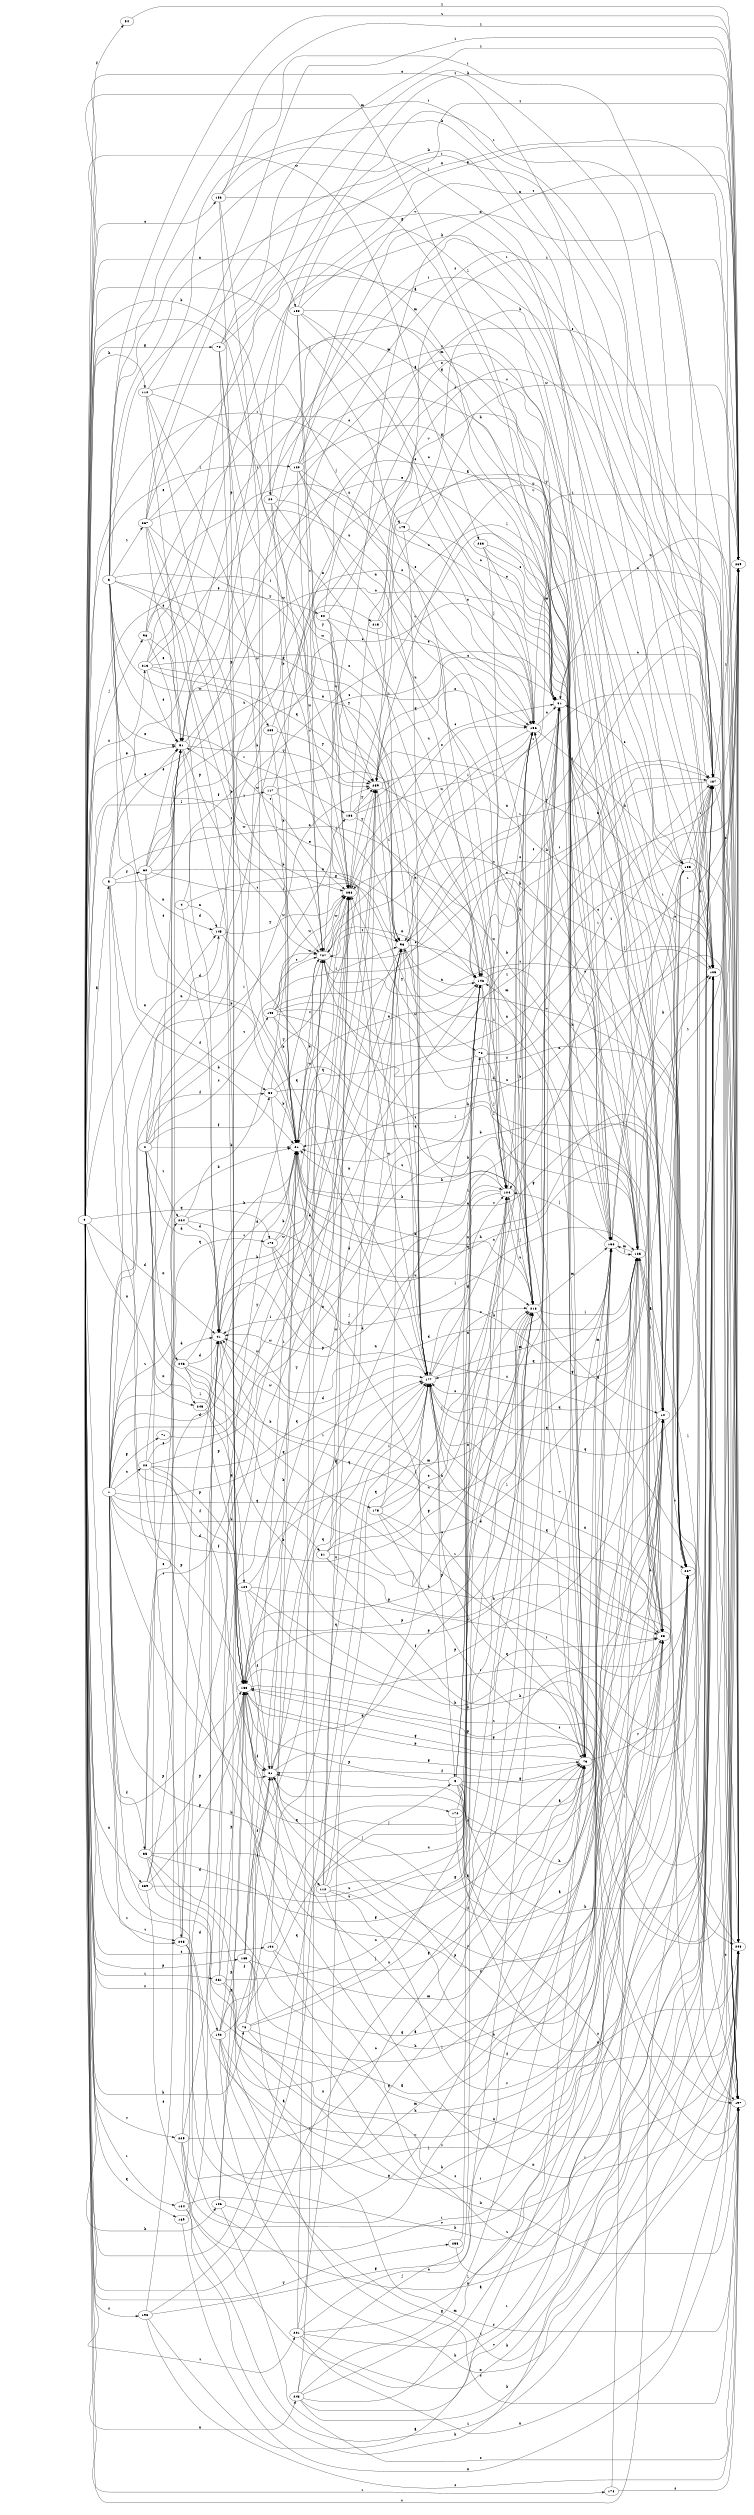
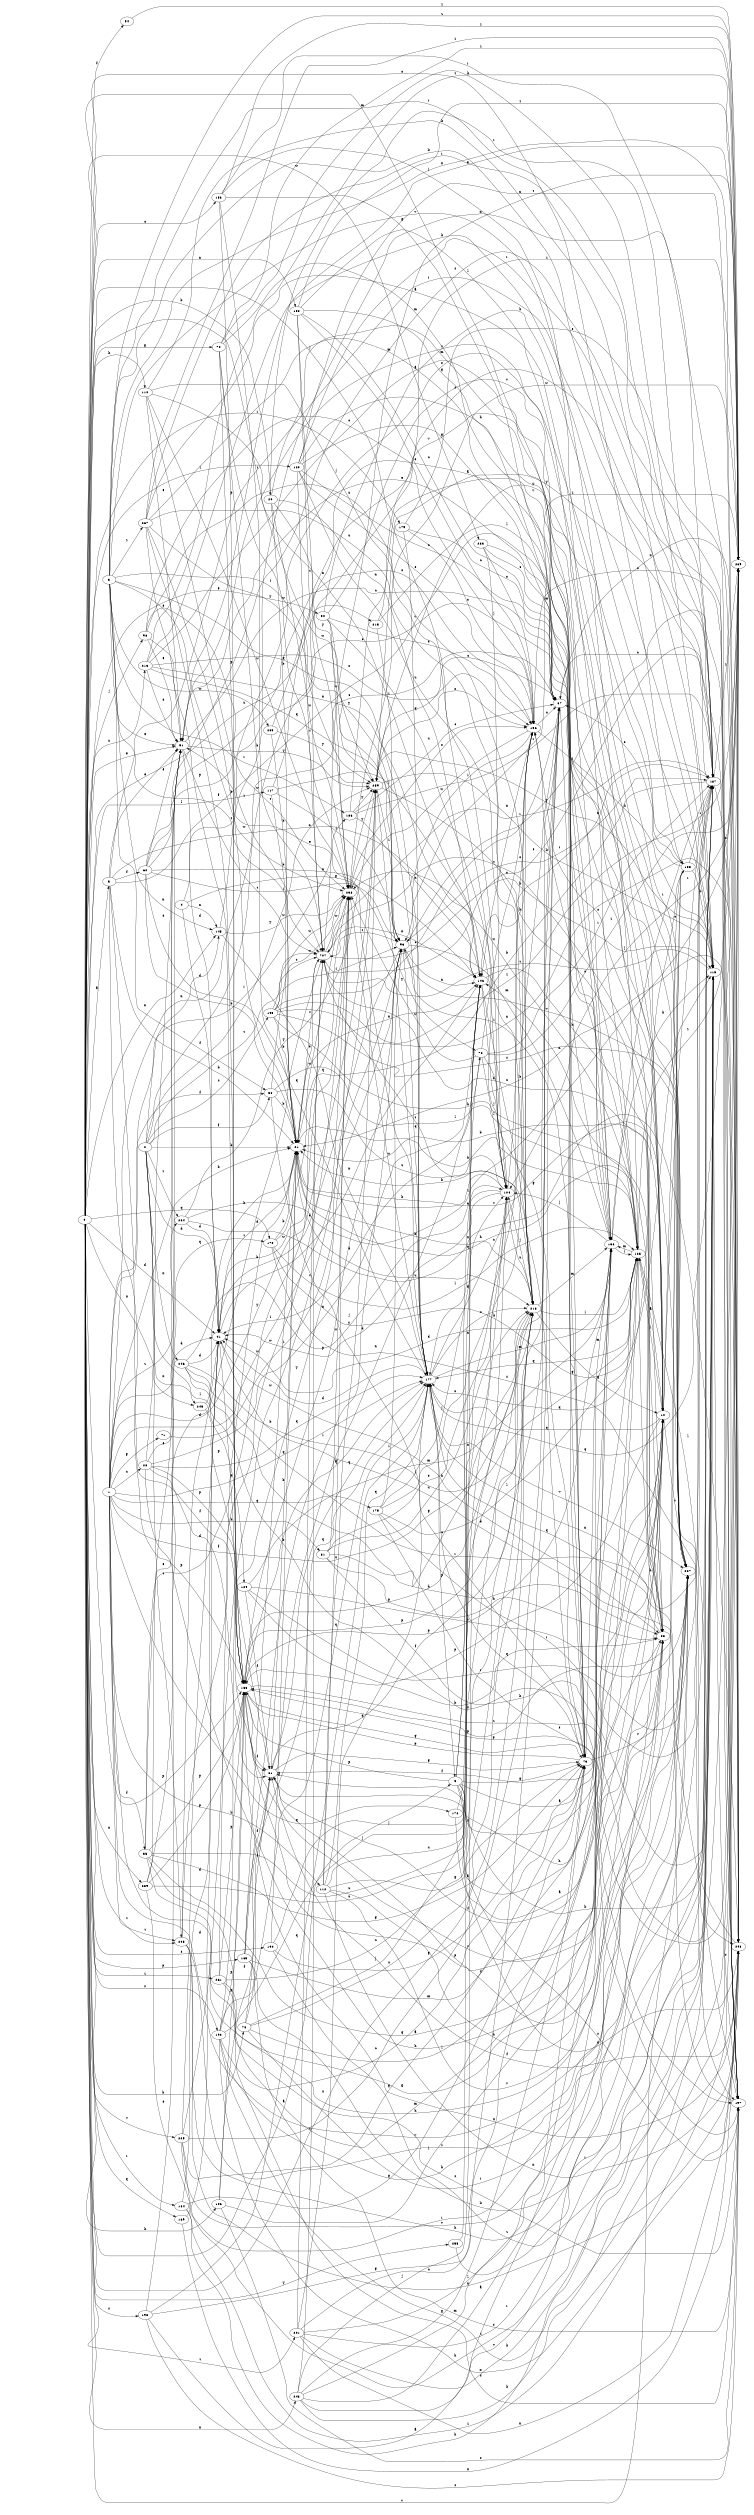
(560, 703) -> (560, 703)
(713, 972) -> (713, 972)
(612, 2491) -> none
